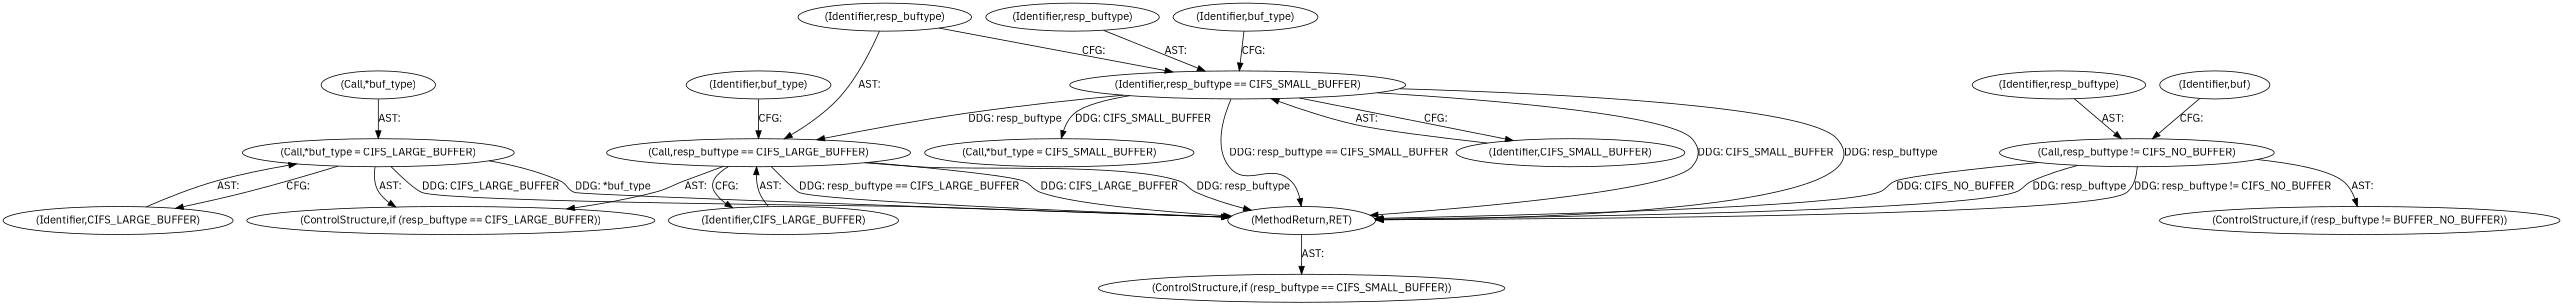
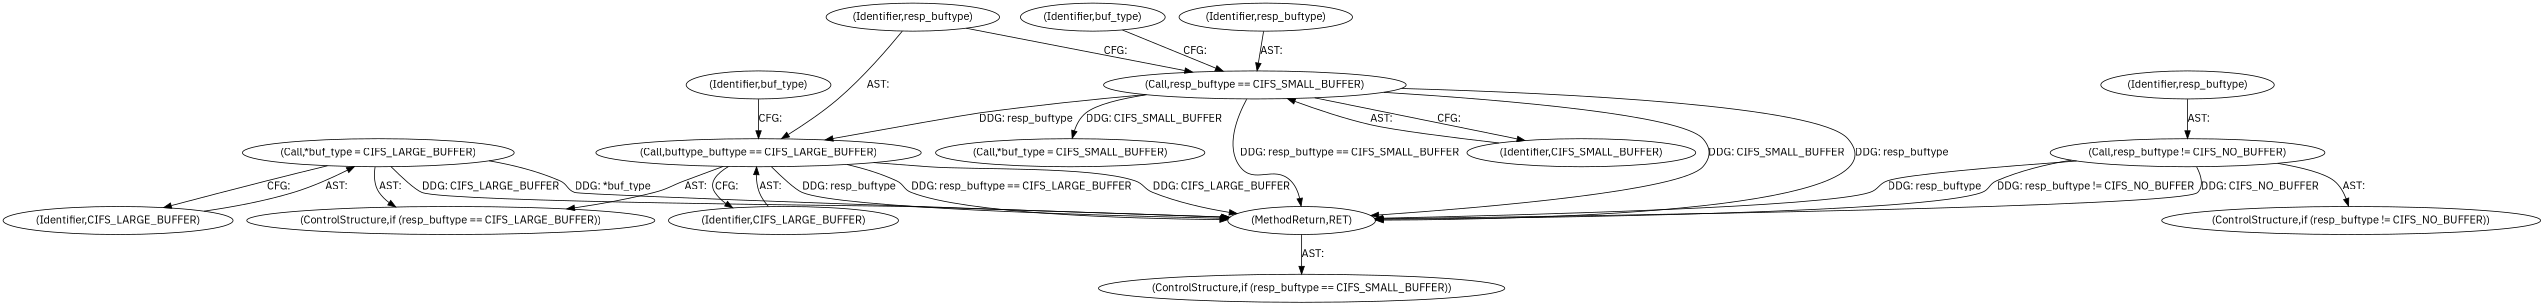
(378, 85) -> none
(1238, 85) -> (1255, 85)
(2215, 85) -> none
(759, 153) -> (759, 153)
(2360, 221) -> (2351, 221)
